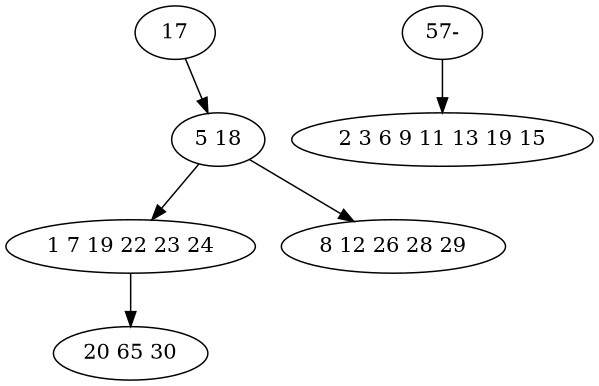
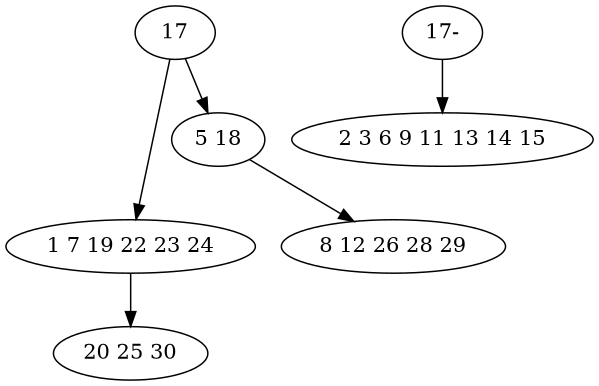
(442, 33) -> (442, 33)
(442, 140) -> (442, 140)
(180, 186) -> (155, 132)
(131, 353) -> (131, 353)
